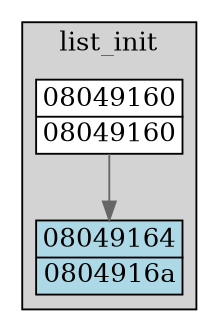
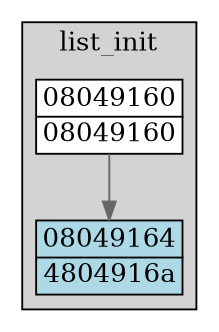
(110, 274) -> (110, 274)
